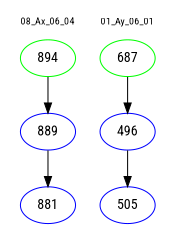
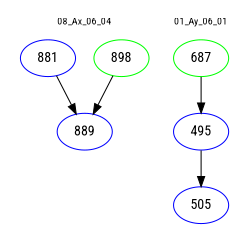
(48, 58) -> (121, 58)
(128, 132) -> (201, 132)
(48, 163) -> (64, 90)
